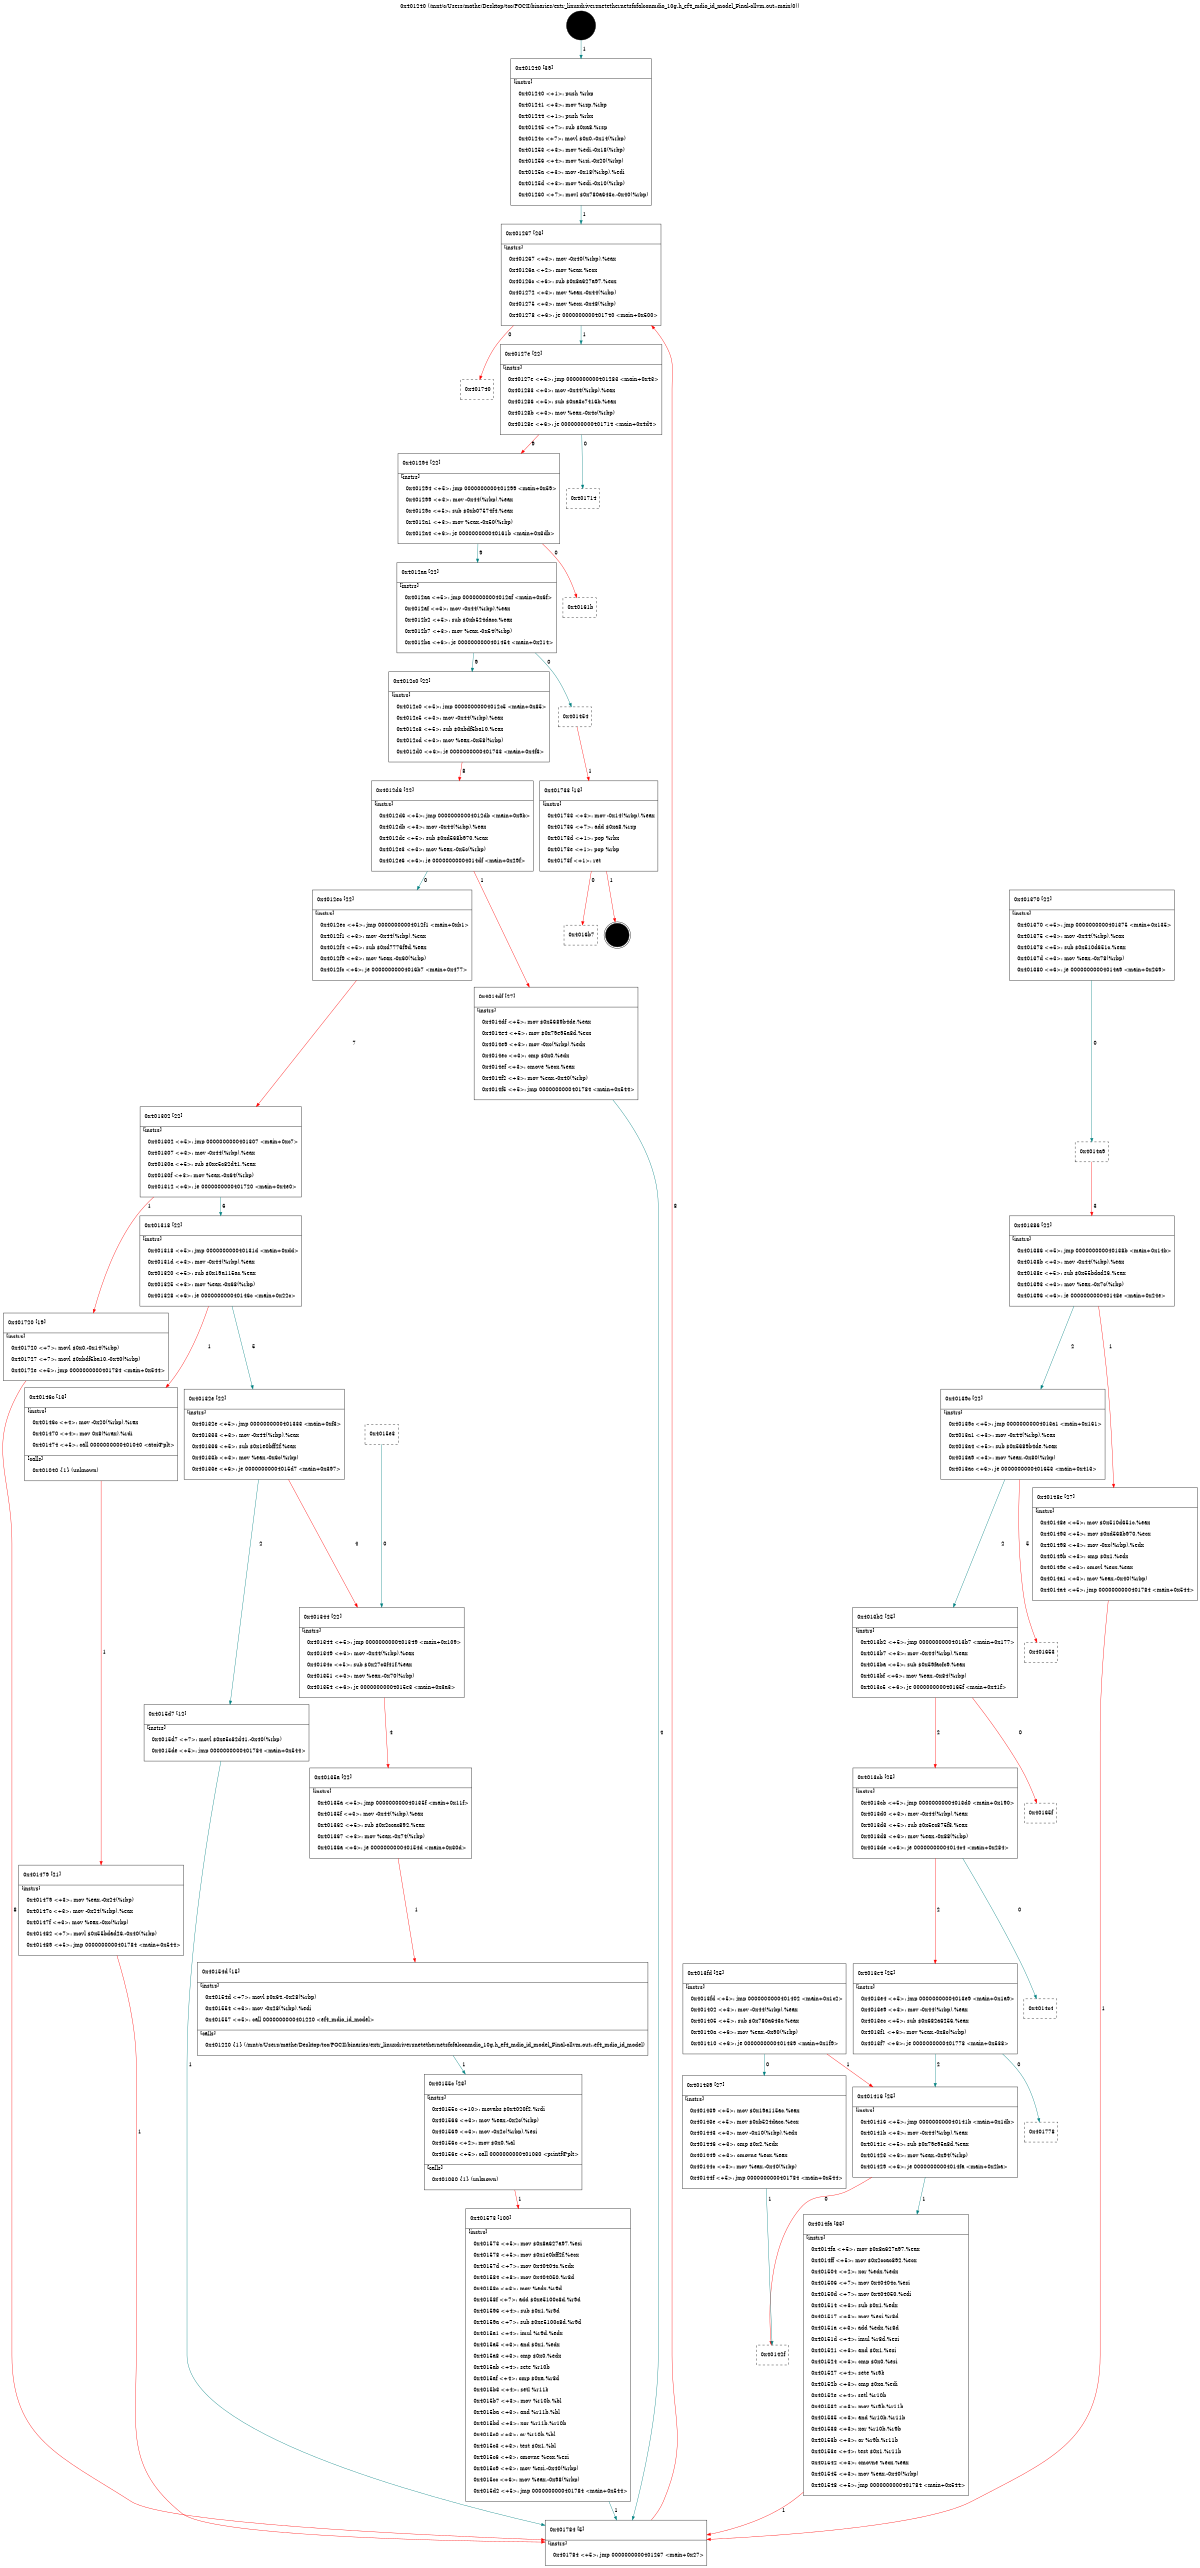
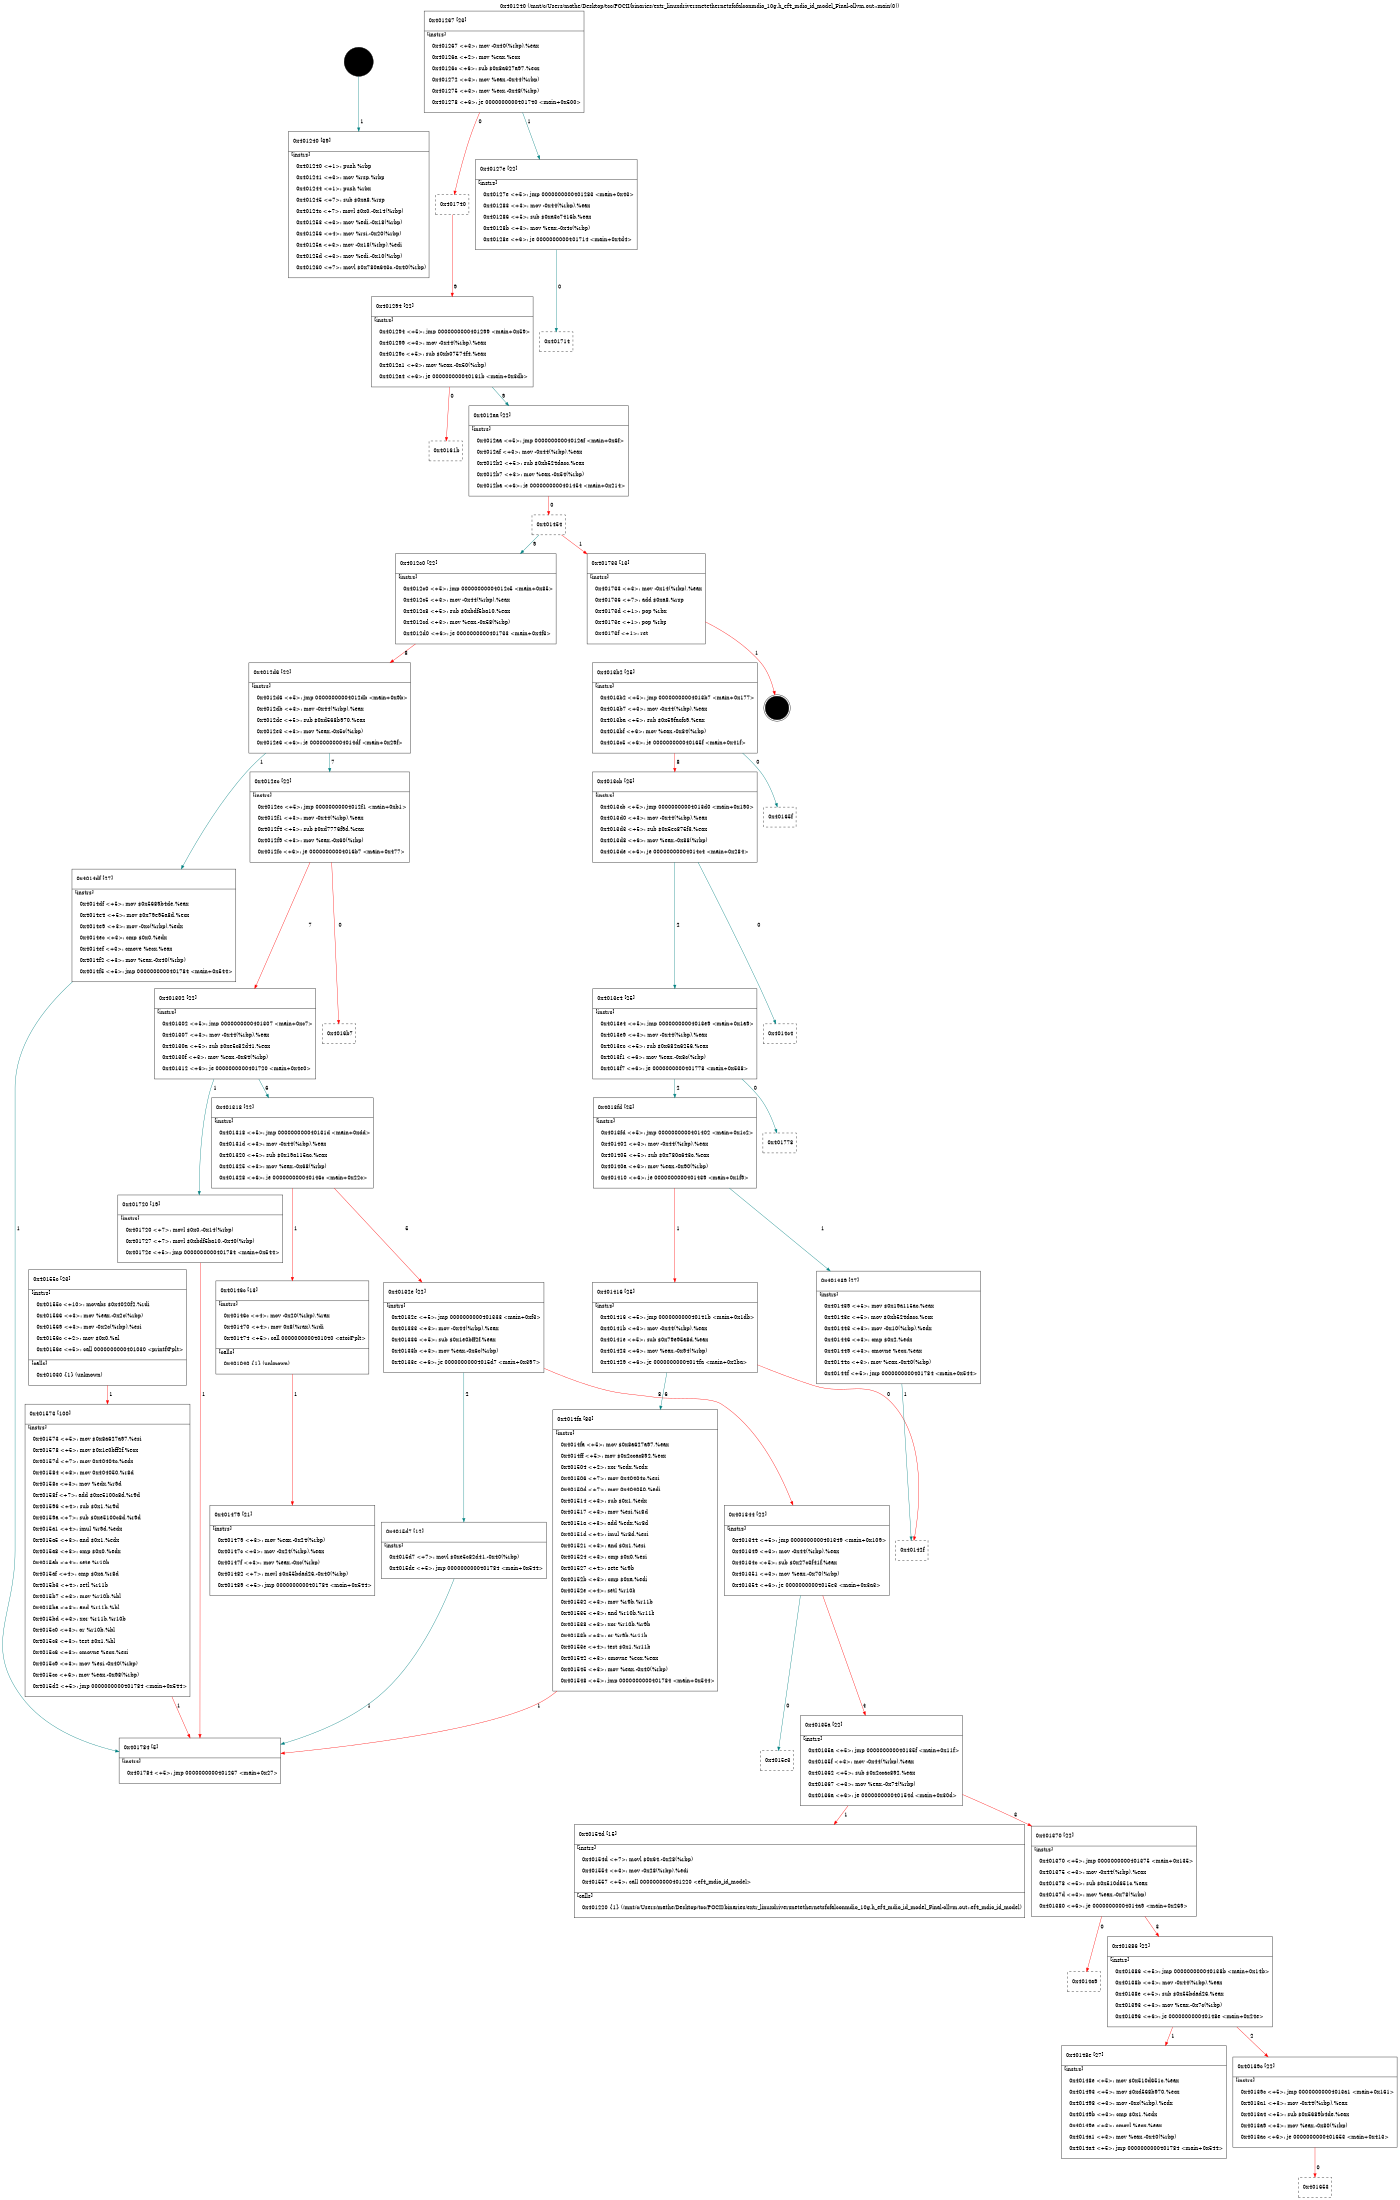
(581, 213) -> none
(531, 443) -> (452, 254)
(473, 661) -> (531, 543)
(556, 676) -> (549, 504)
(425, 881) -> (332, 763)
(587, 896) -> (335, 941)
(501, 927) -> (220, 806)
(1092, 1059) -> (1095, 1942)
(1092, 1187) -> (1151, 1925)
(117, 1249) -> (202, 1135)
(242, 1346) -> (377, 1234)
(1058, 1346) -> (1251, 2041)
(672, 1425) -> none
(382, 1524) -> (790, 1671)
(980, 1542) -> none
(356, 1544) -> (659, 1395)
(1027, 1544) -> (1318, 2168)
(661, 1733) -> (18, 1229)
(938, 1733) -> (677, 763)
(1008, 1746) -> (763, 776)
none -> (996, 1809)
(935, 1909) -> (675, 924)
(14, 1910) -> (203, 1395)
(458, 2063) -> none
(767, 2065) -> (822, 1229)
(935, 2069) -> (675, 1087)
(923, 2199) -> (665, 1395)
(1100, 2215) -> none
(136, 2422) -> none
(612, 2509) -> (180, 1716)
